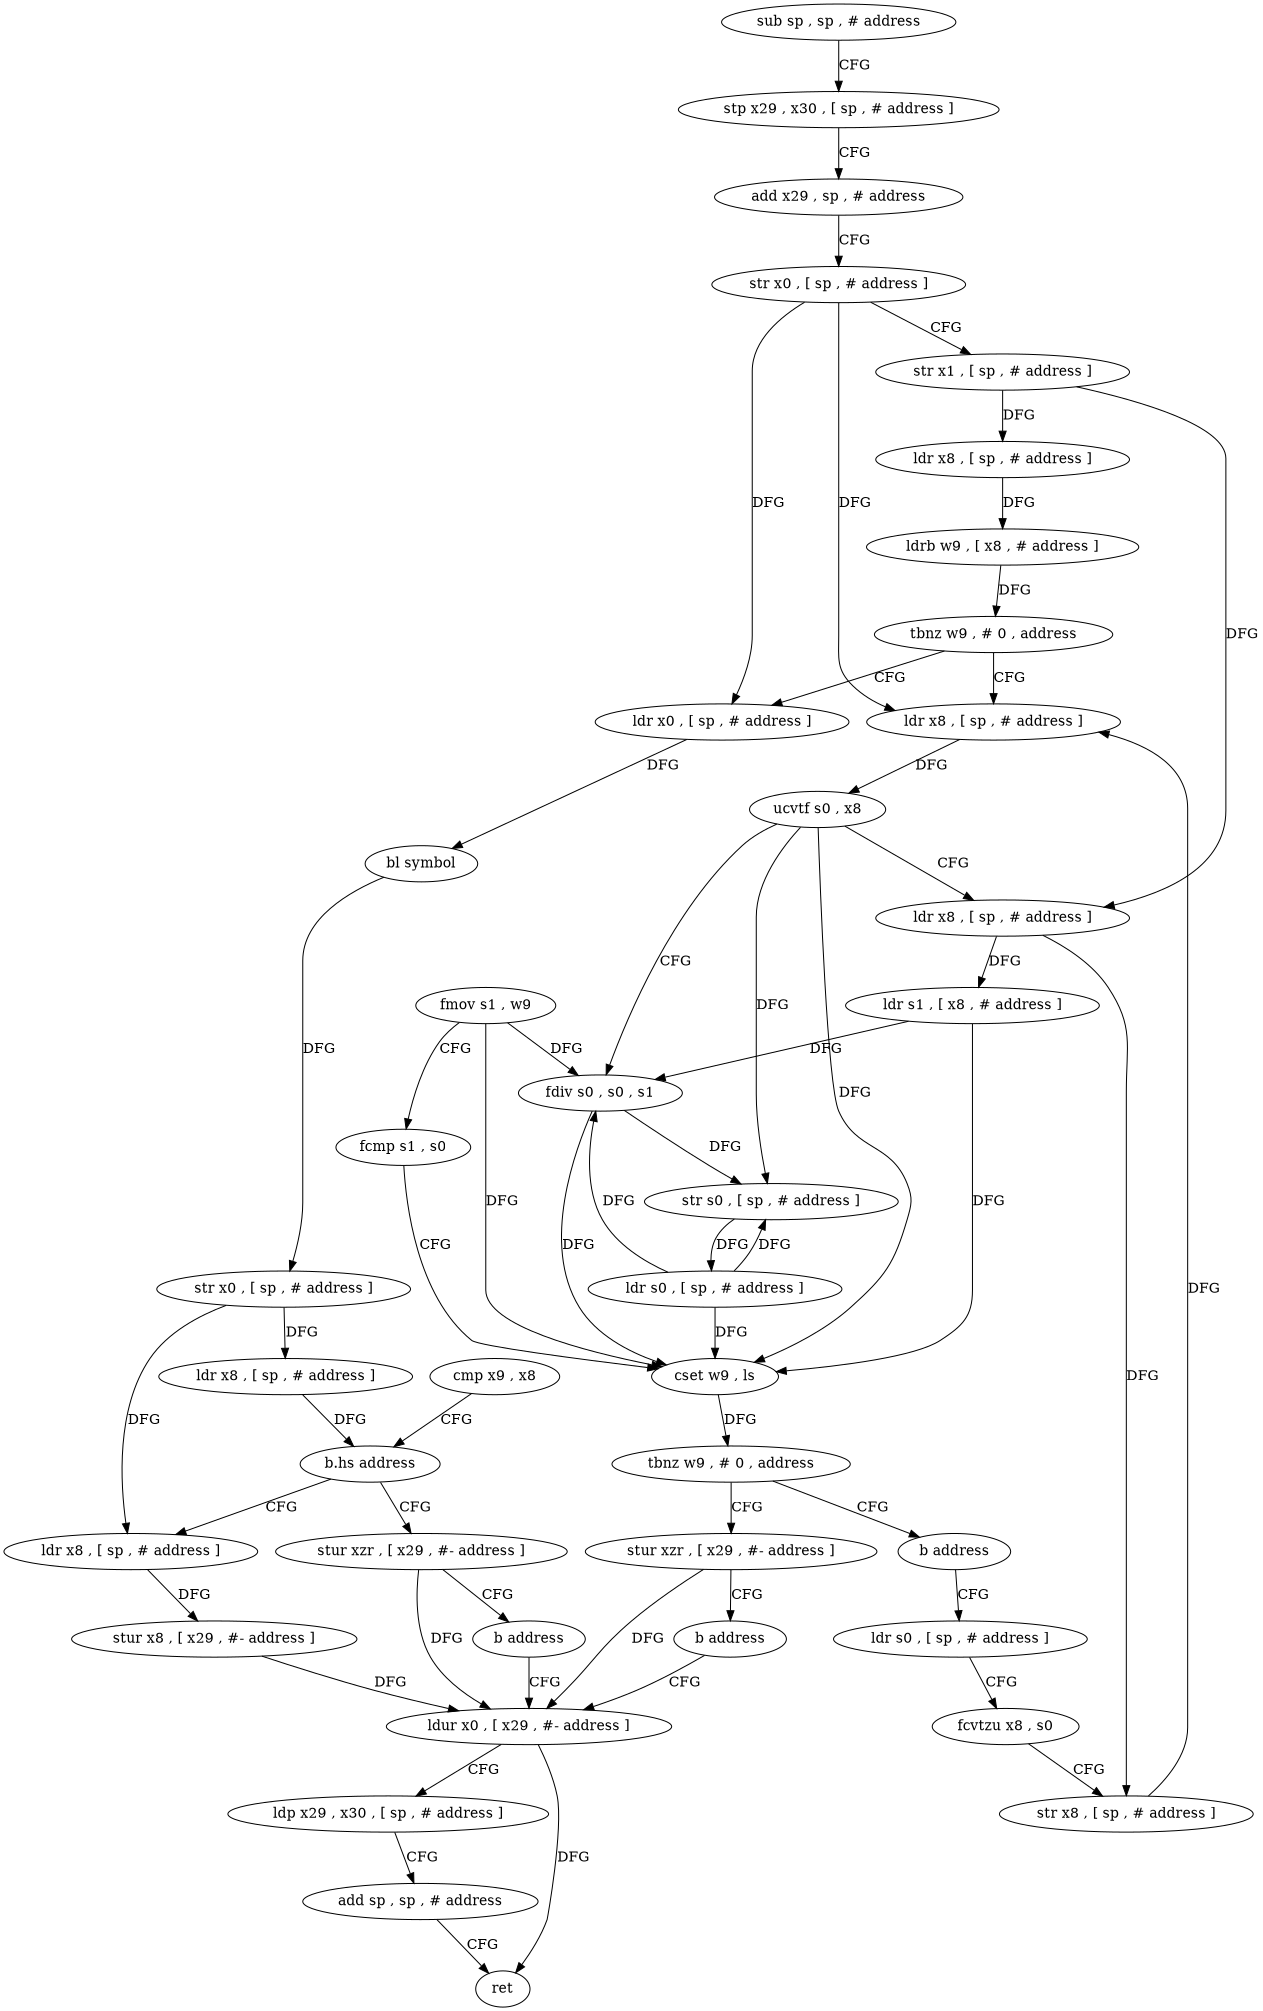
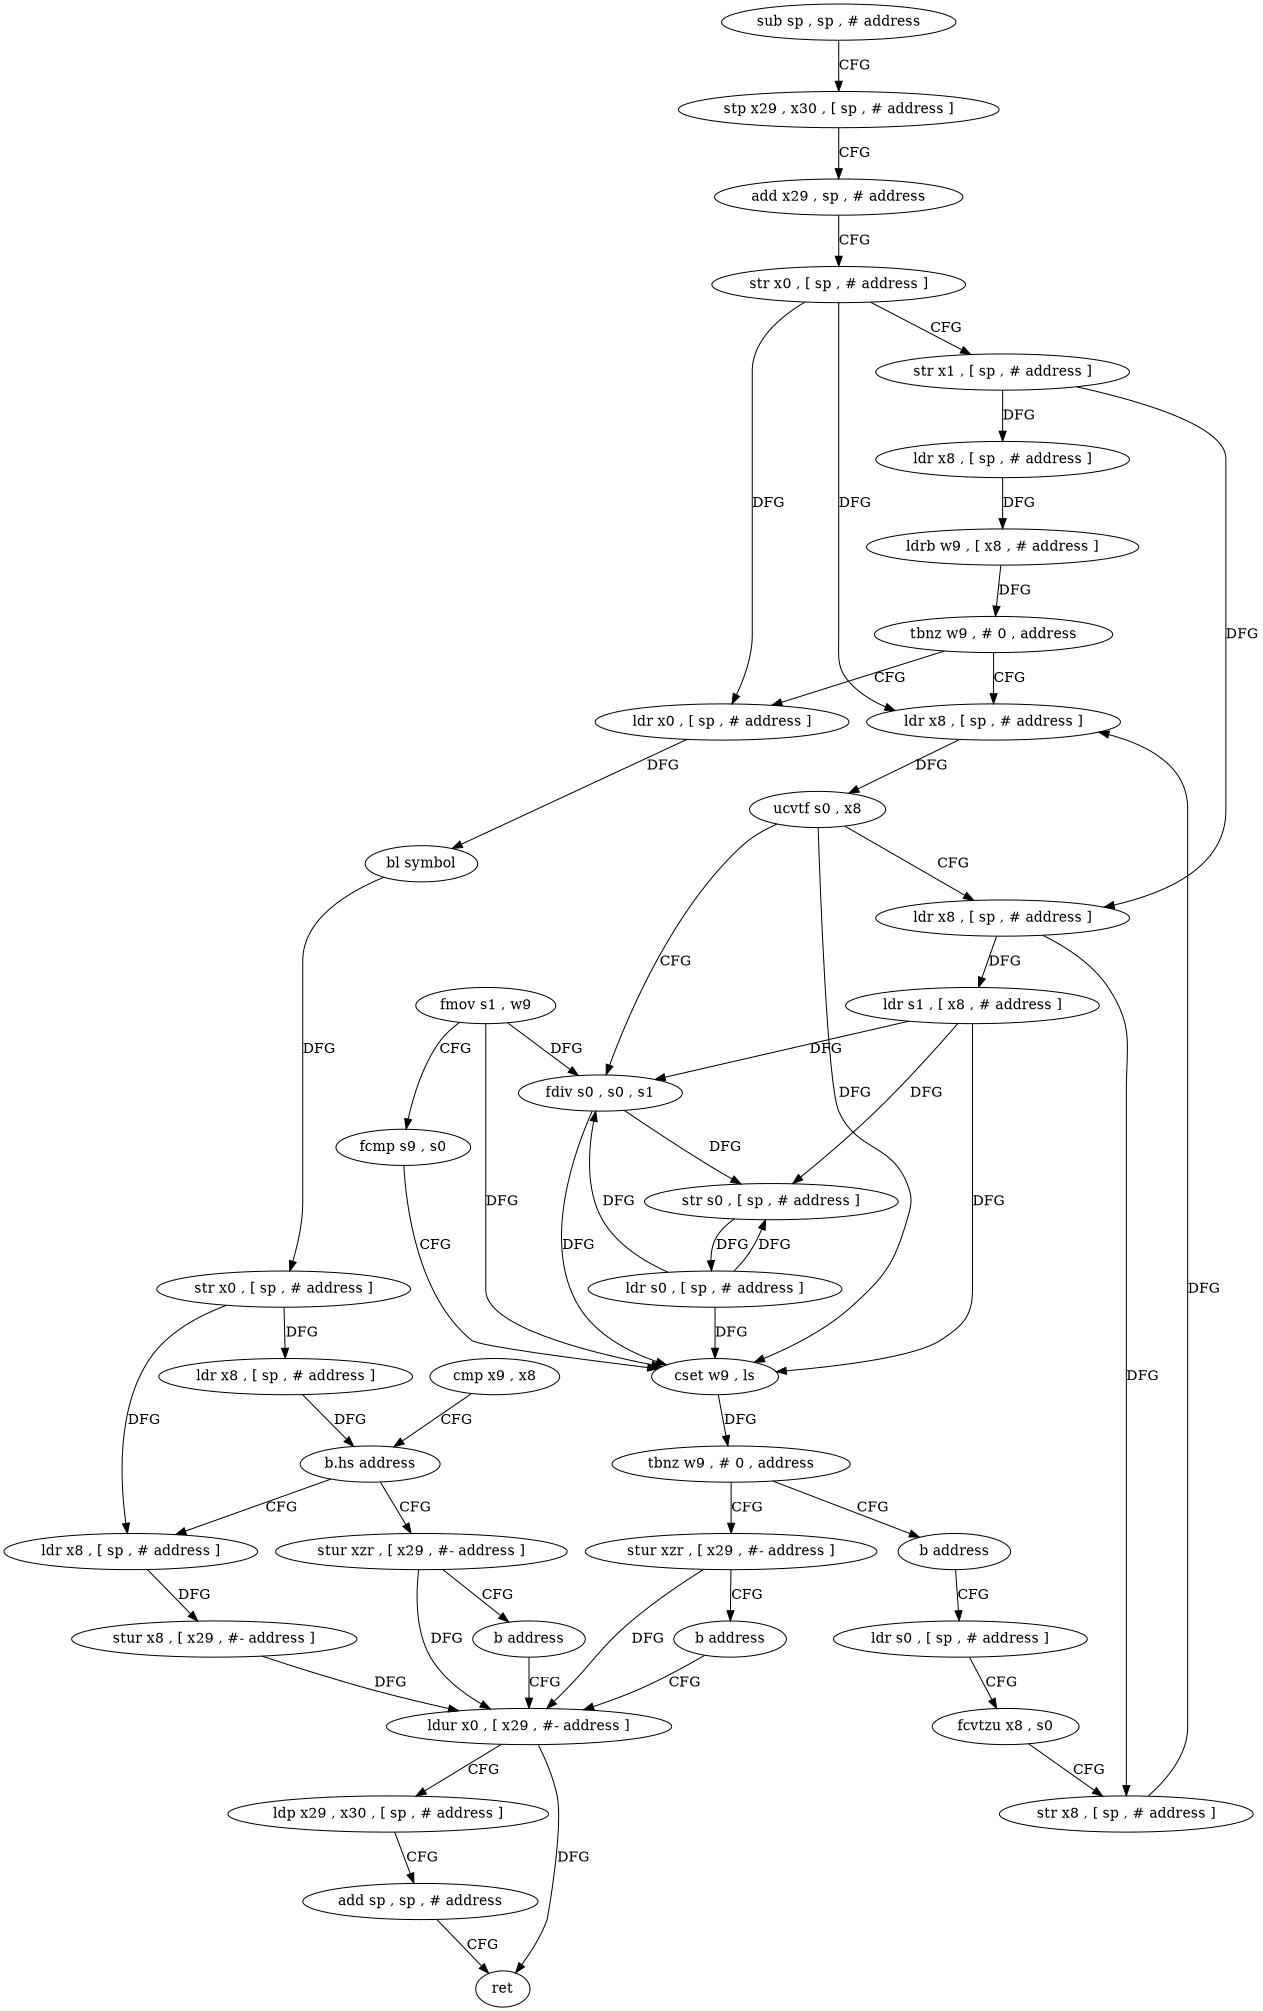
(756, 994) -> (883, 1104)
(403, 1147) -> (403, 1147)
